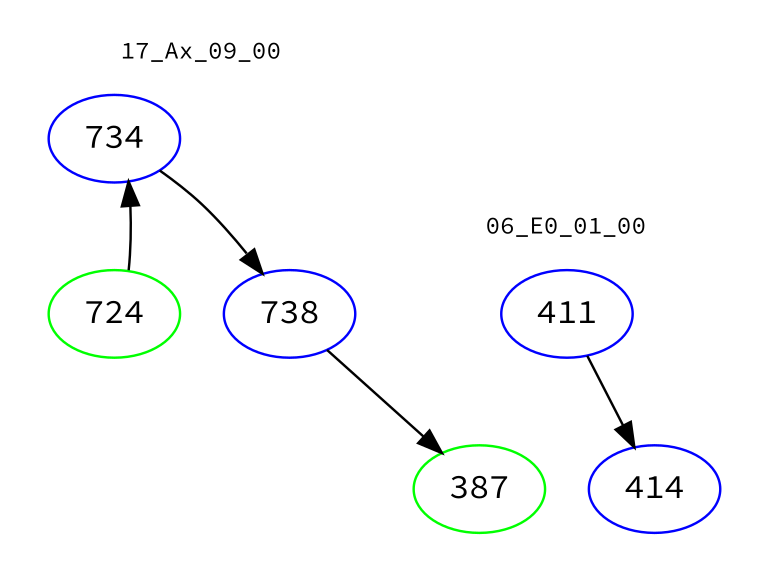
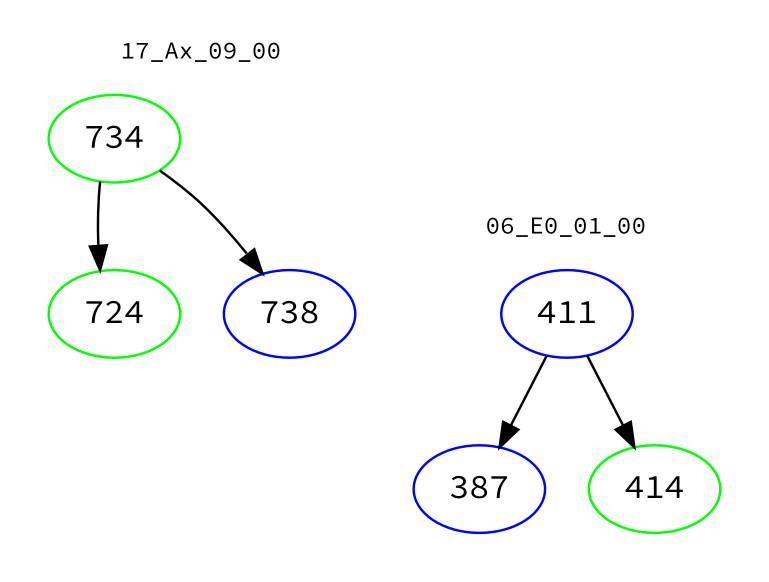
(114, 139) -> (114, 139)
(131, 238) -> (98, 214)
(375, 393) -> (529, 391)
(479, 489) -> (479, 489)
(655, 489) -> (655, 489)
